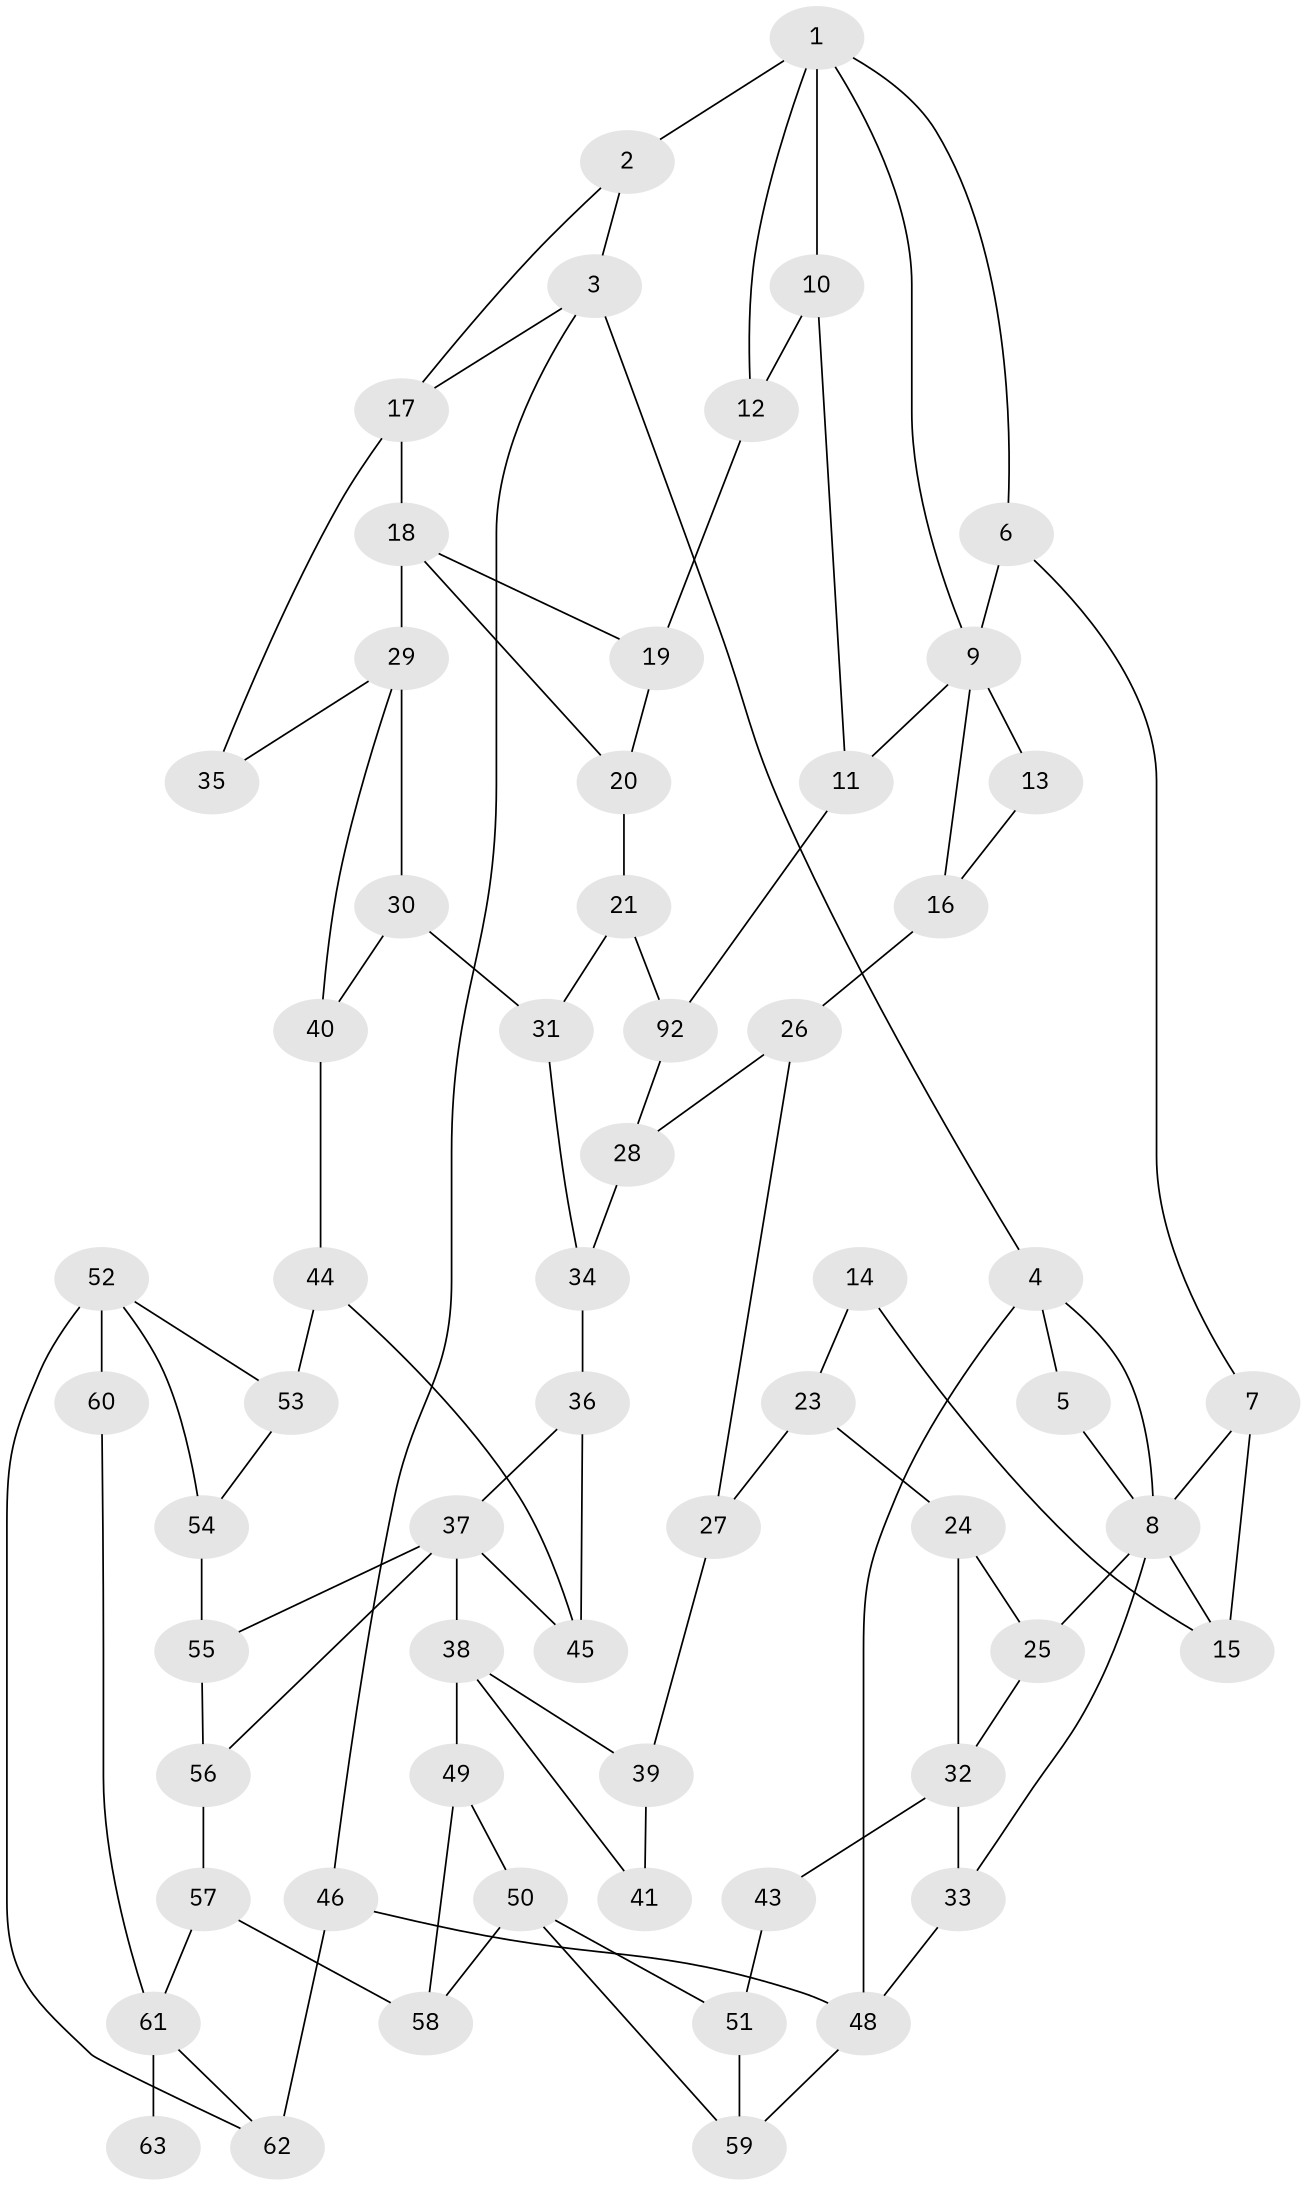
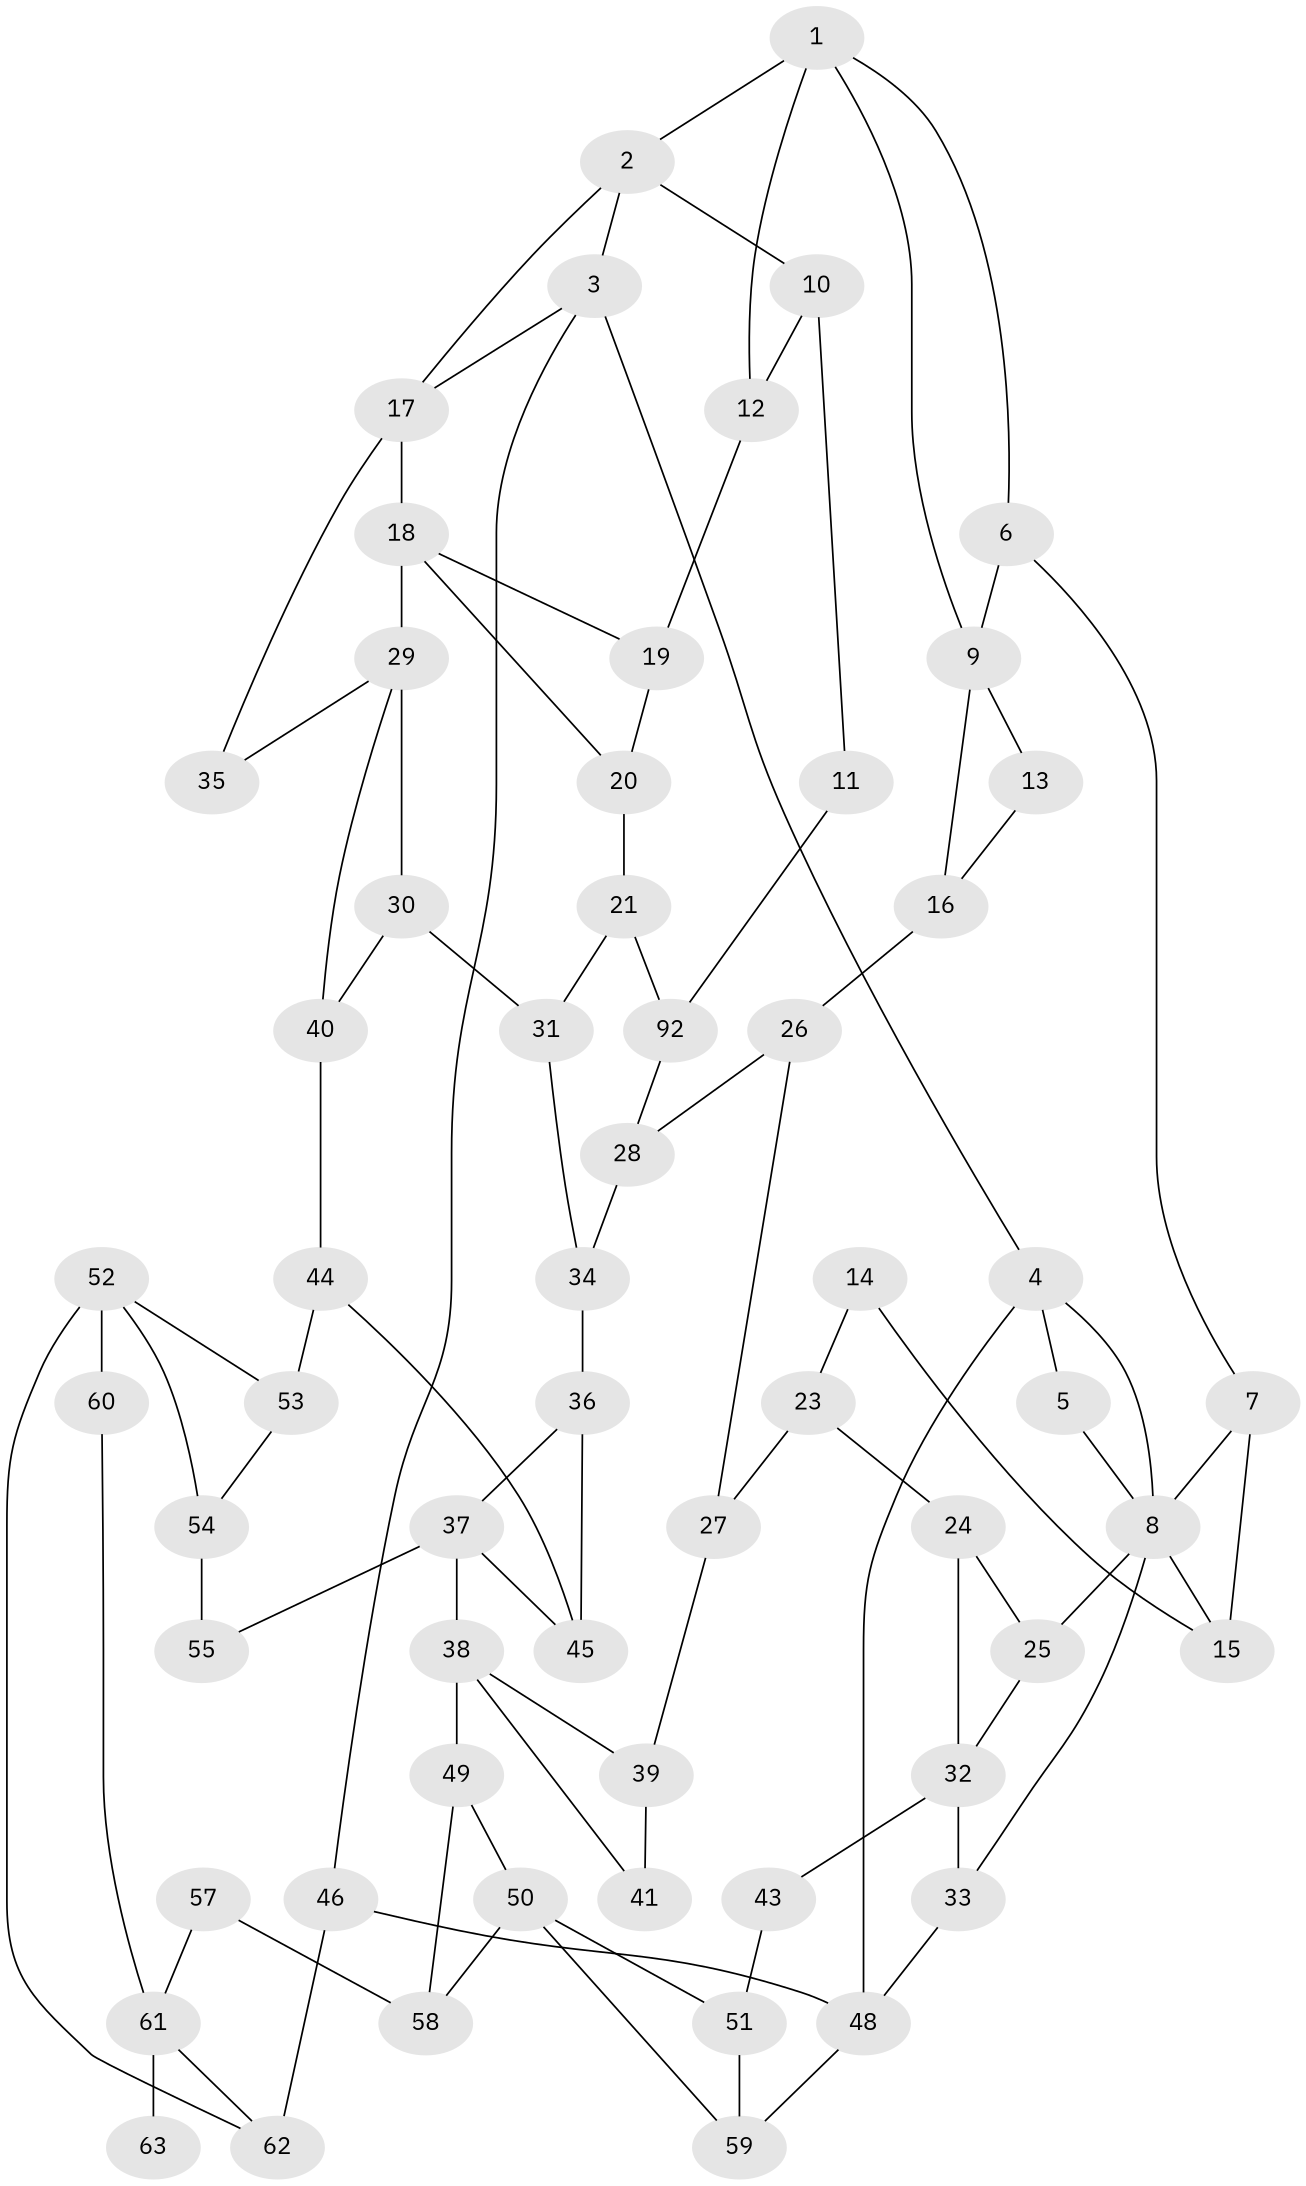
(817, 162) -> (722, 224)
(910, 720) -> none
(203, 1775) -> none
